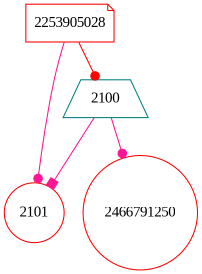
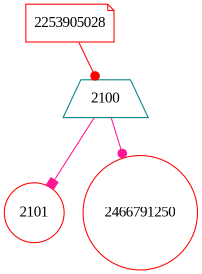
(49, 108) -> none
